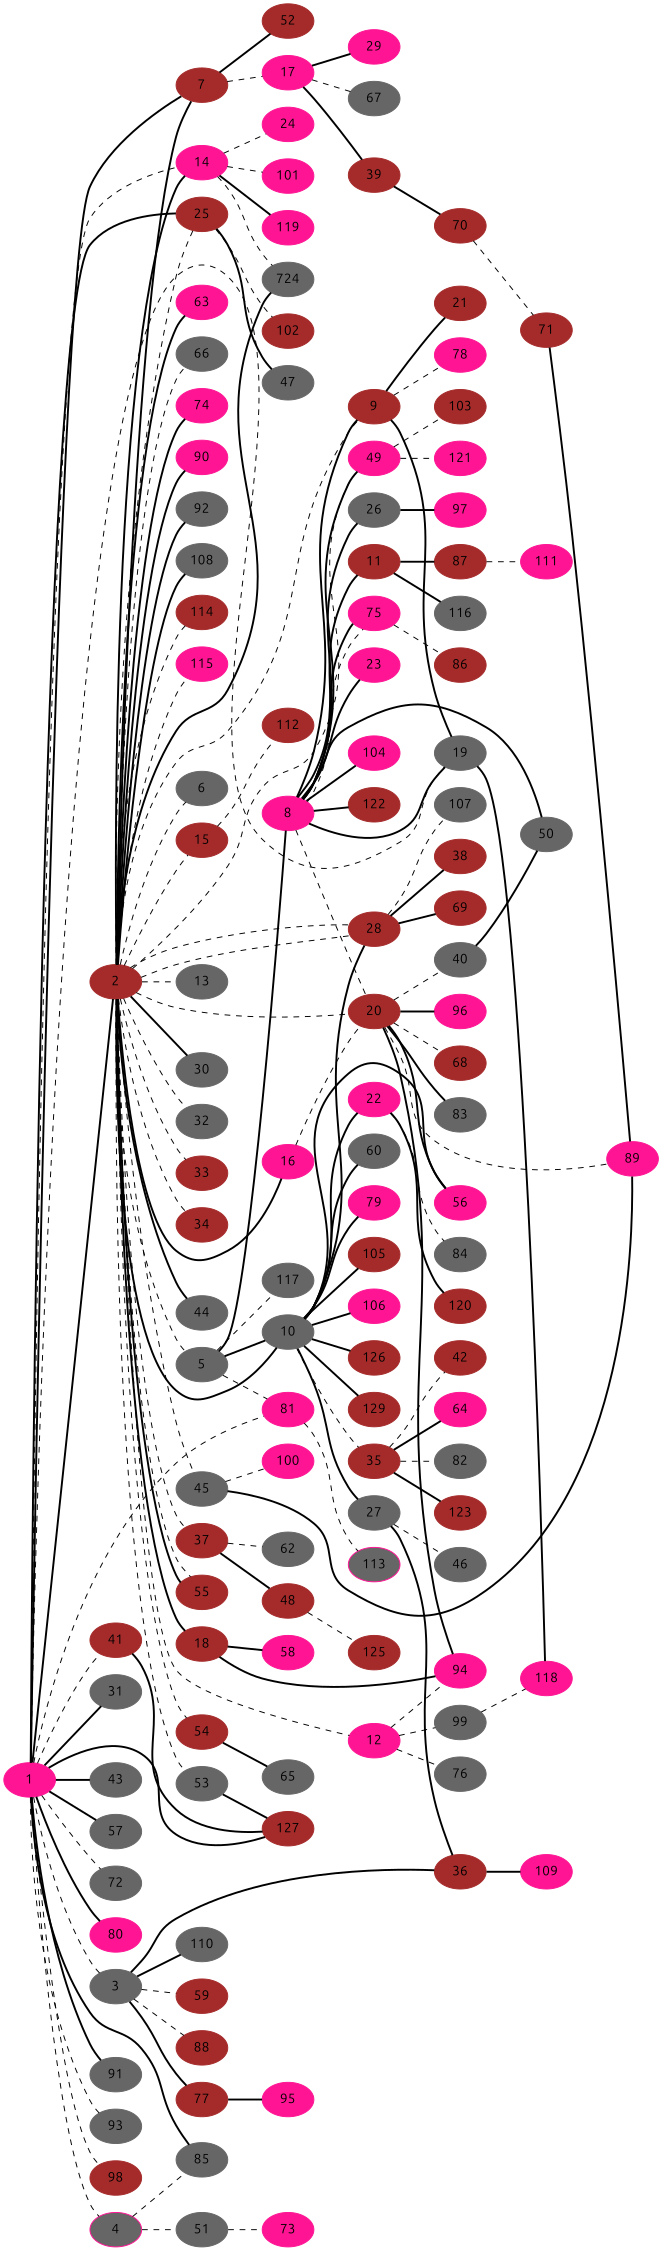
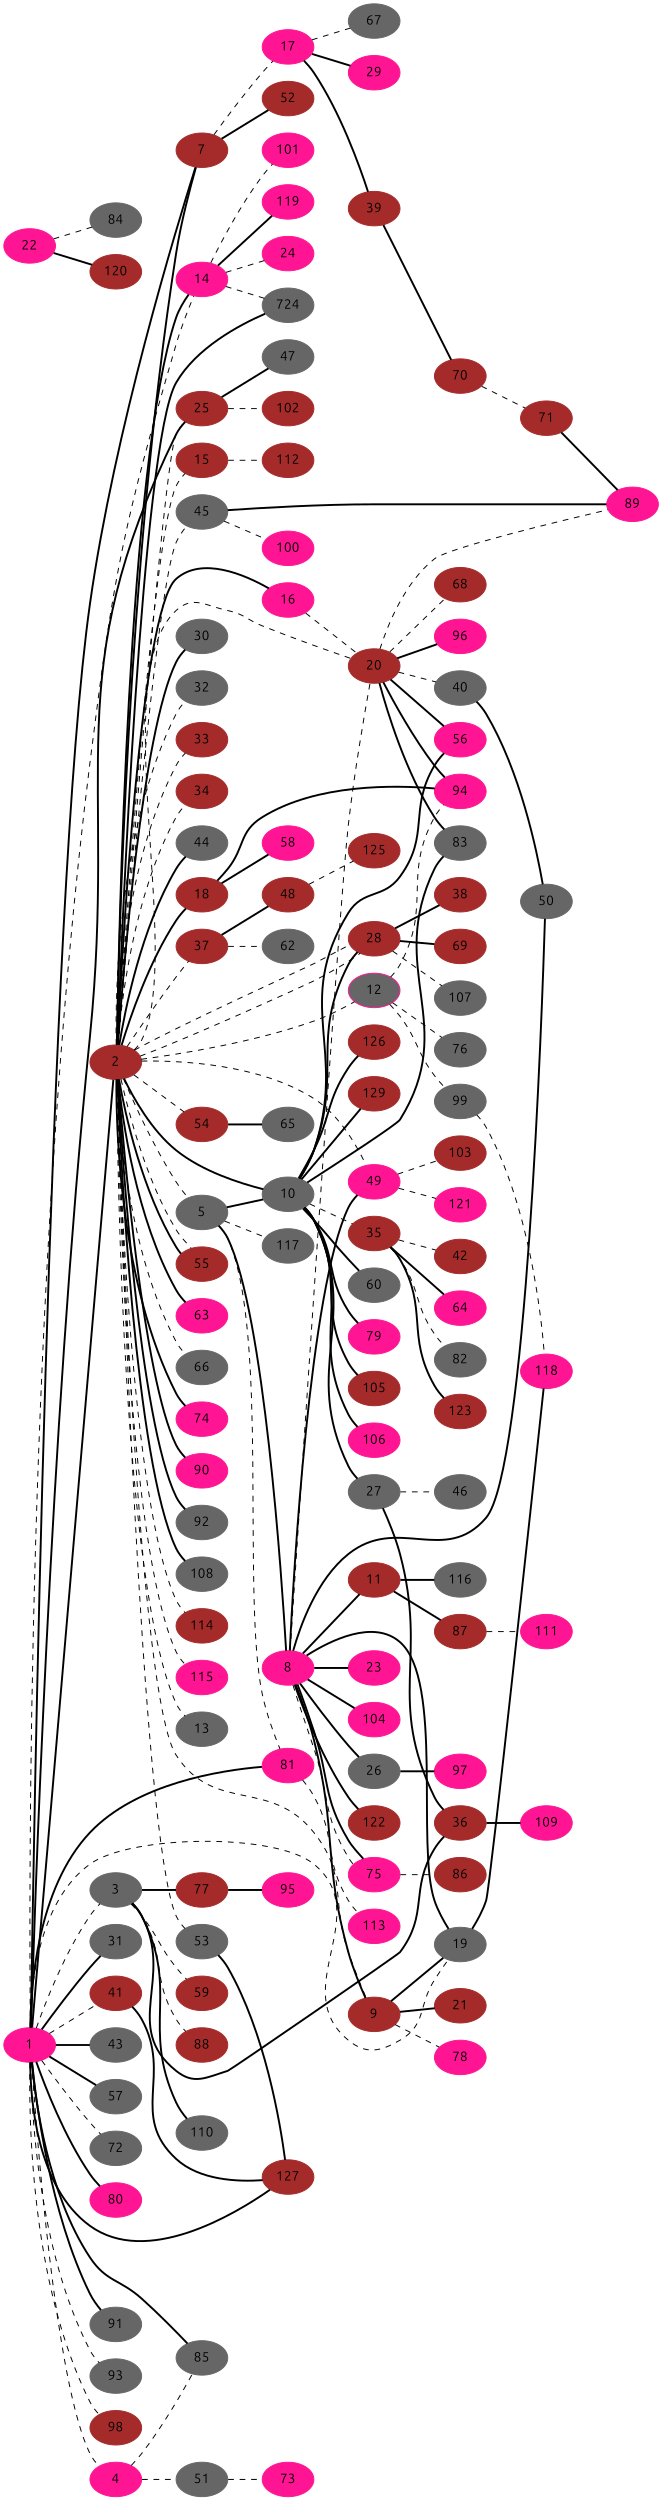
(202, 789) -> none
(331, 1199) -> (424, 1043)
(106, 1558) -> (84, 1841)
(374, 1565) -> (374, 1926)
(374, 1741) -> (374, 990)
(116, 2230) -> (116, 2479)
